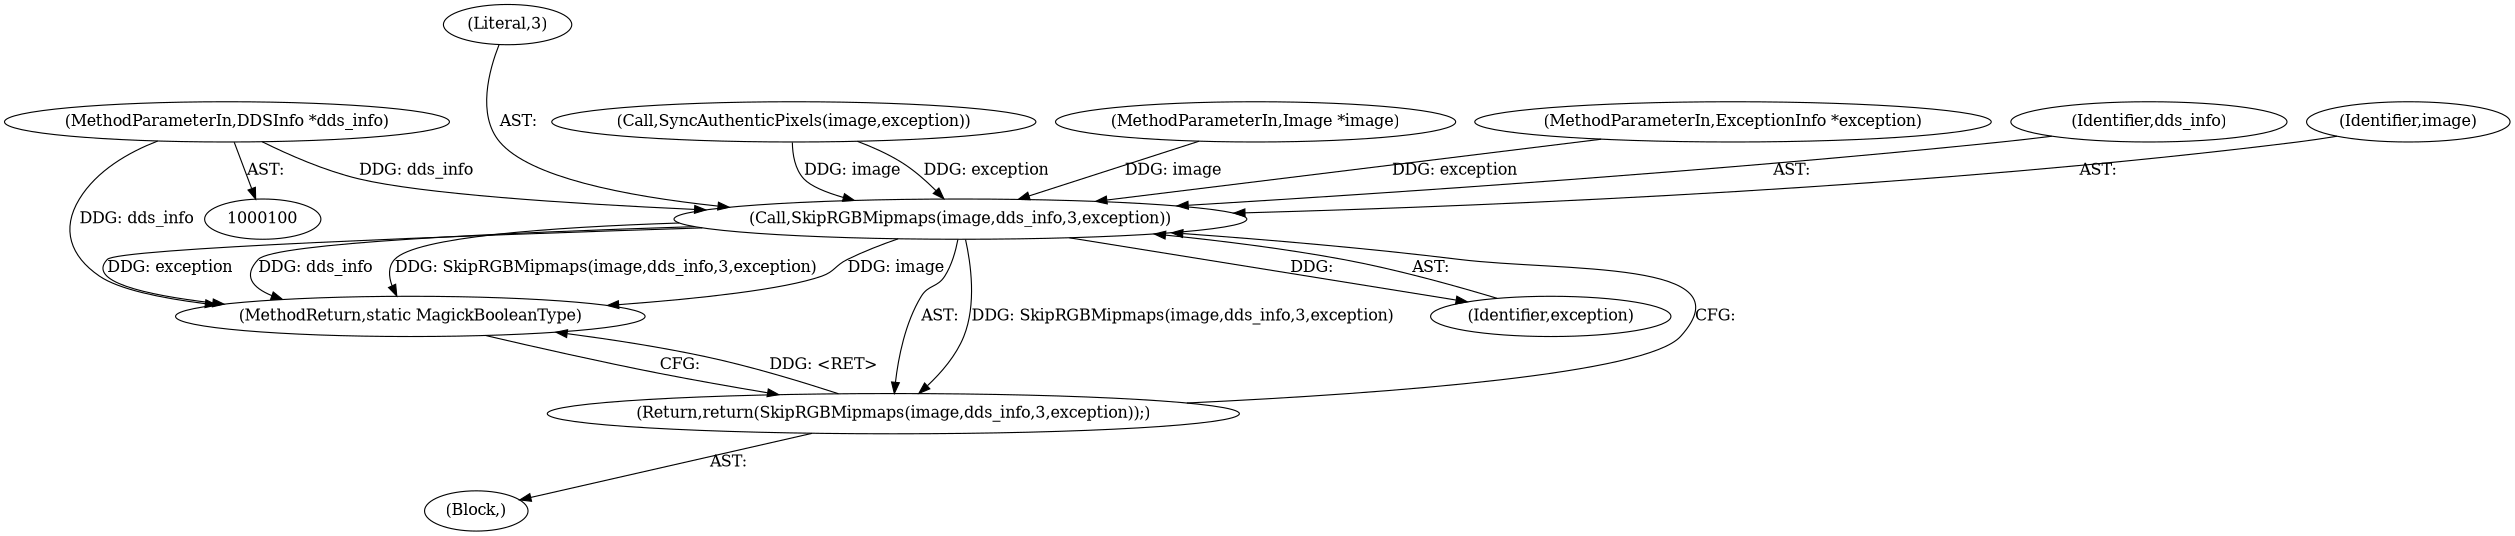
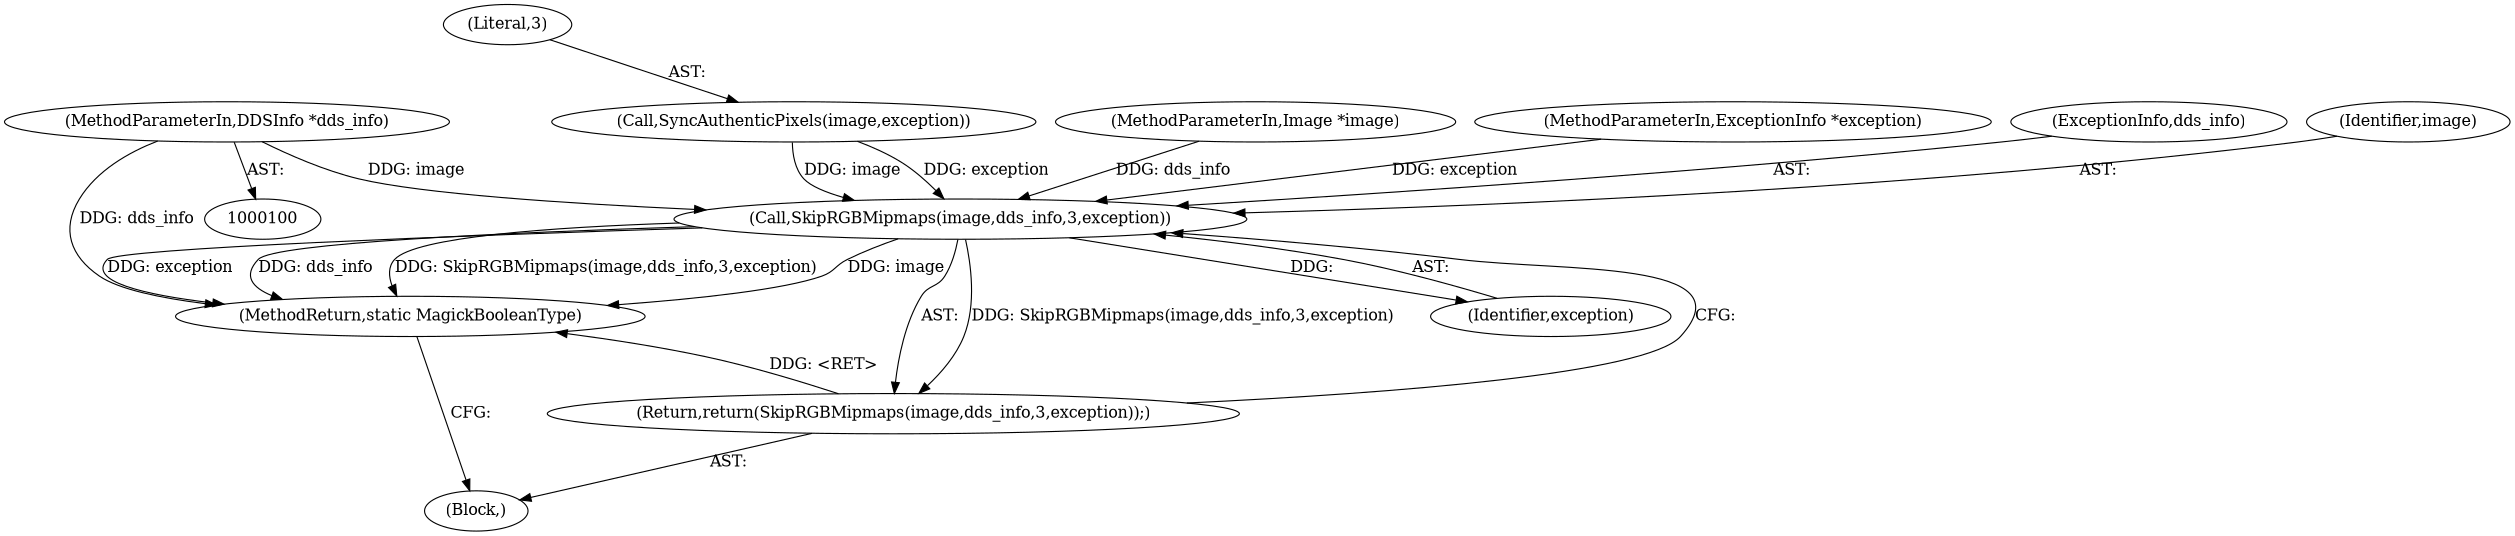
(2149, 122) -> (2149, 122)
(416, 171) -> (416, 171)
(1173, 171) -> (1173, 171)
(555, 174) -> (639, 69)
(626, 367) -> (441, 408)
